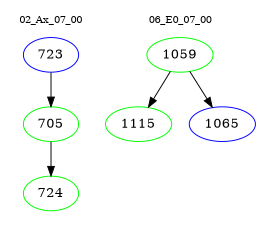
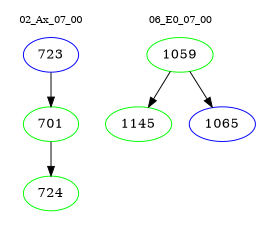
(51, 124) -> (51, 124)
(139, 124) -> (139, 124)
